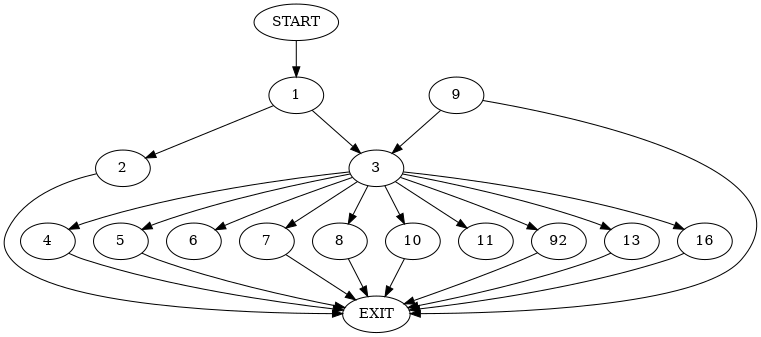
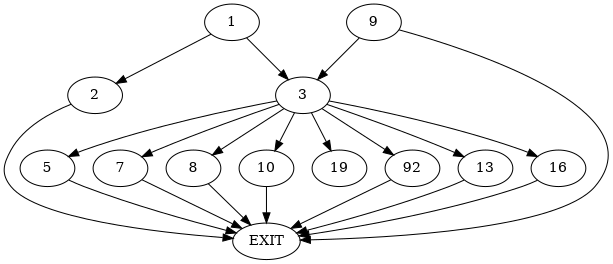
(296, 22) -> none
(48, 241) -> none
(194, 241) -> none
(486, 241) -> (339, 168)
